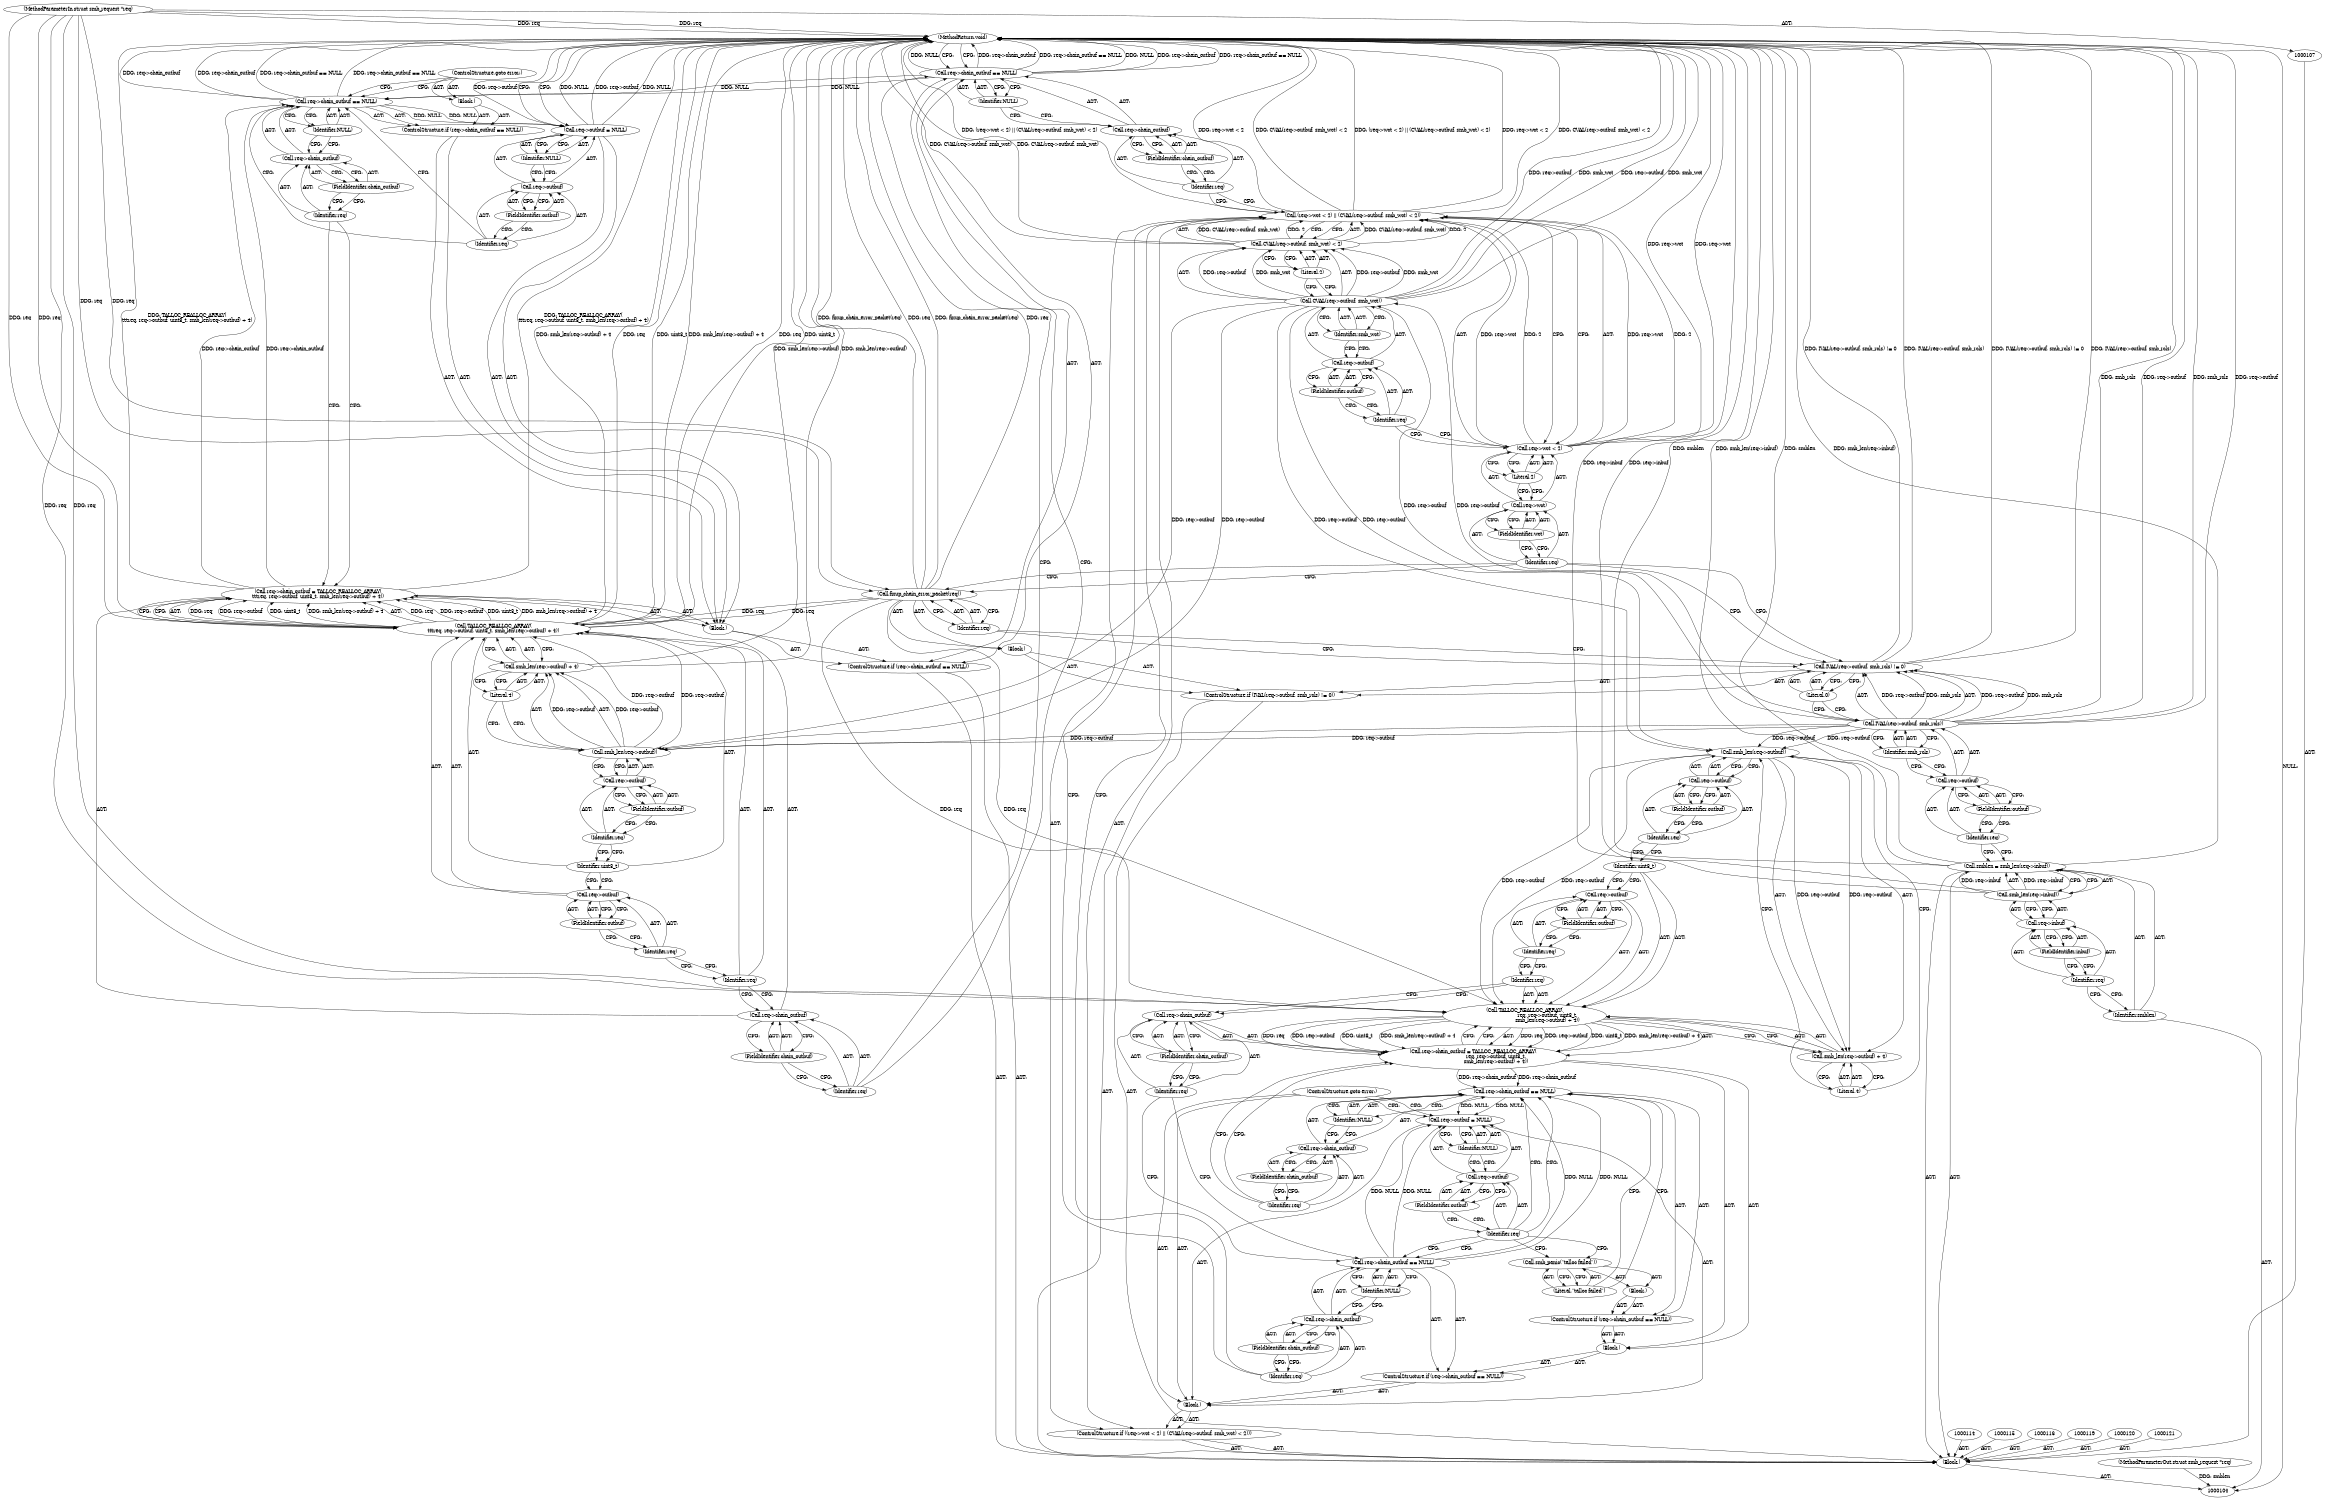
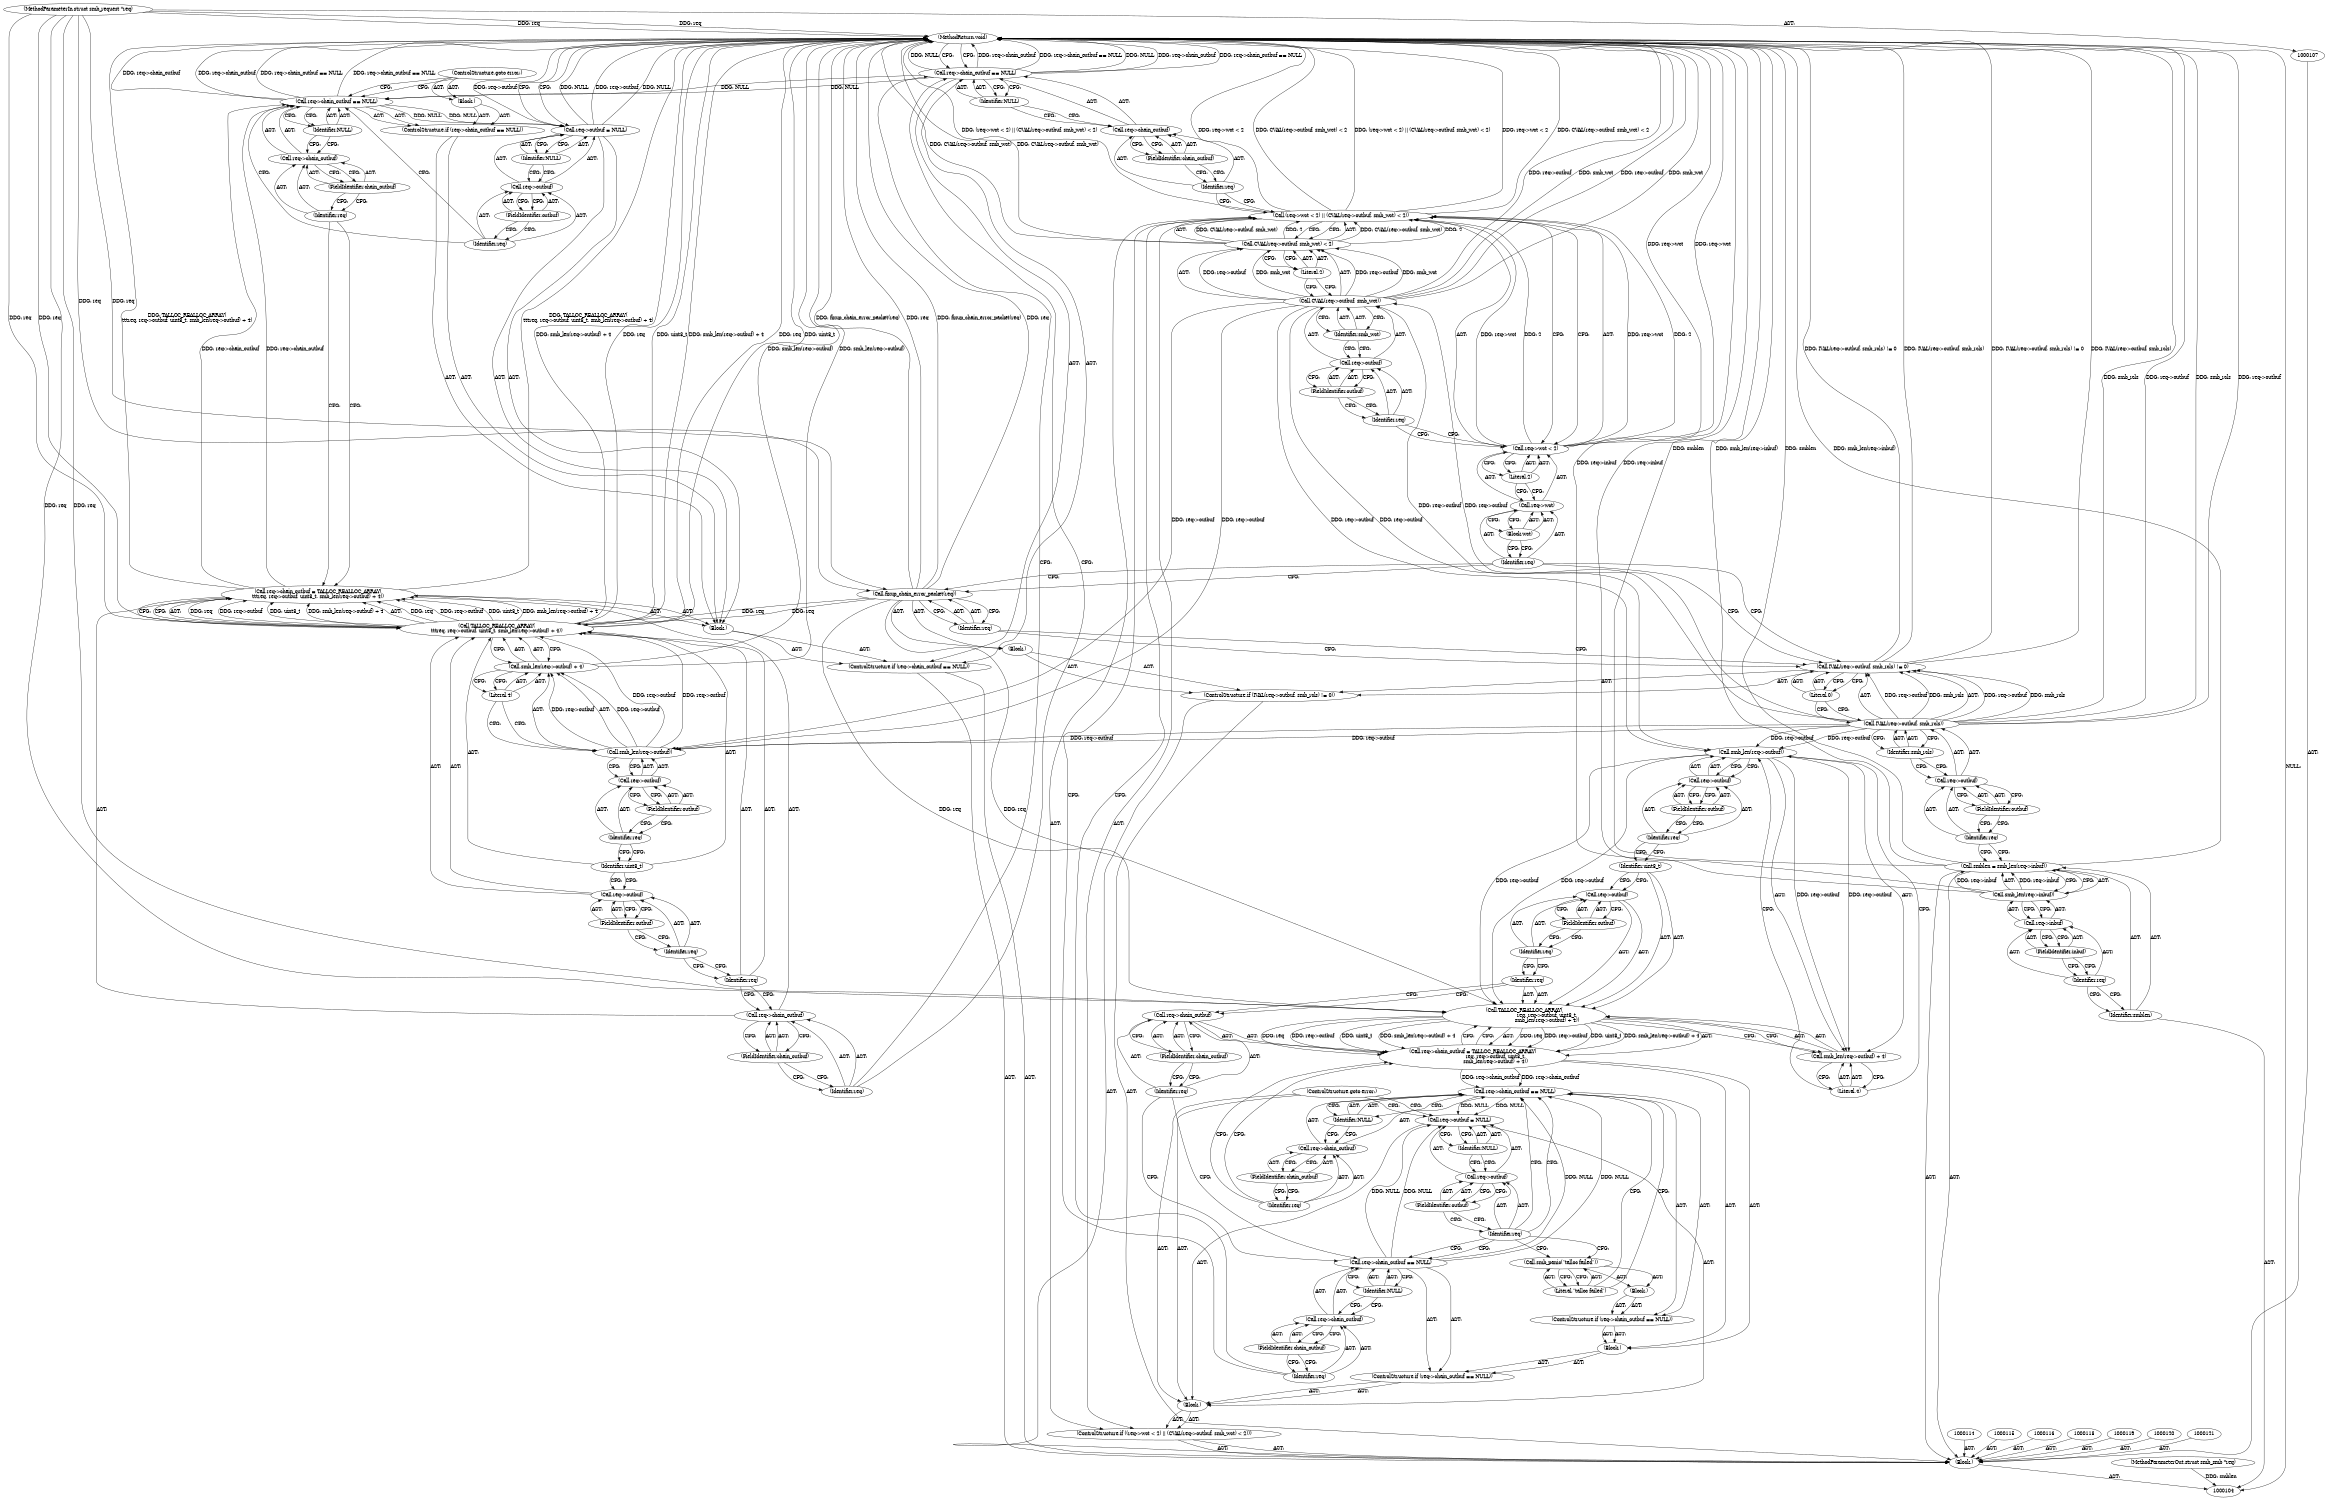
(1521, 535) -> (1519, 535)
none -> (2084, 1434)
(2175, 1463) -> (2183, 1463)
